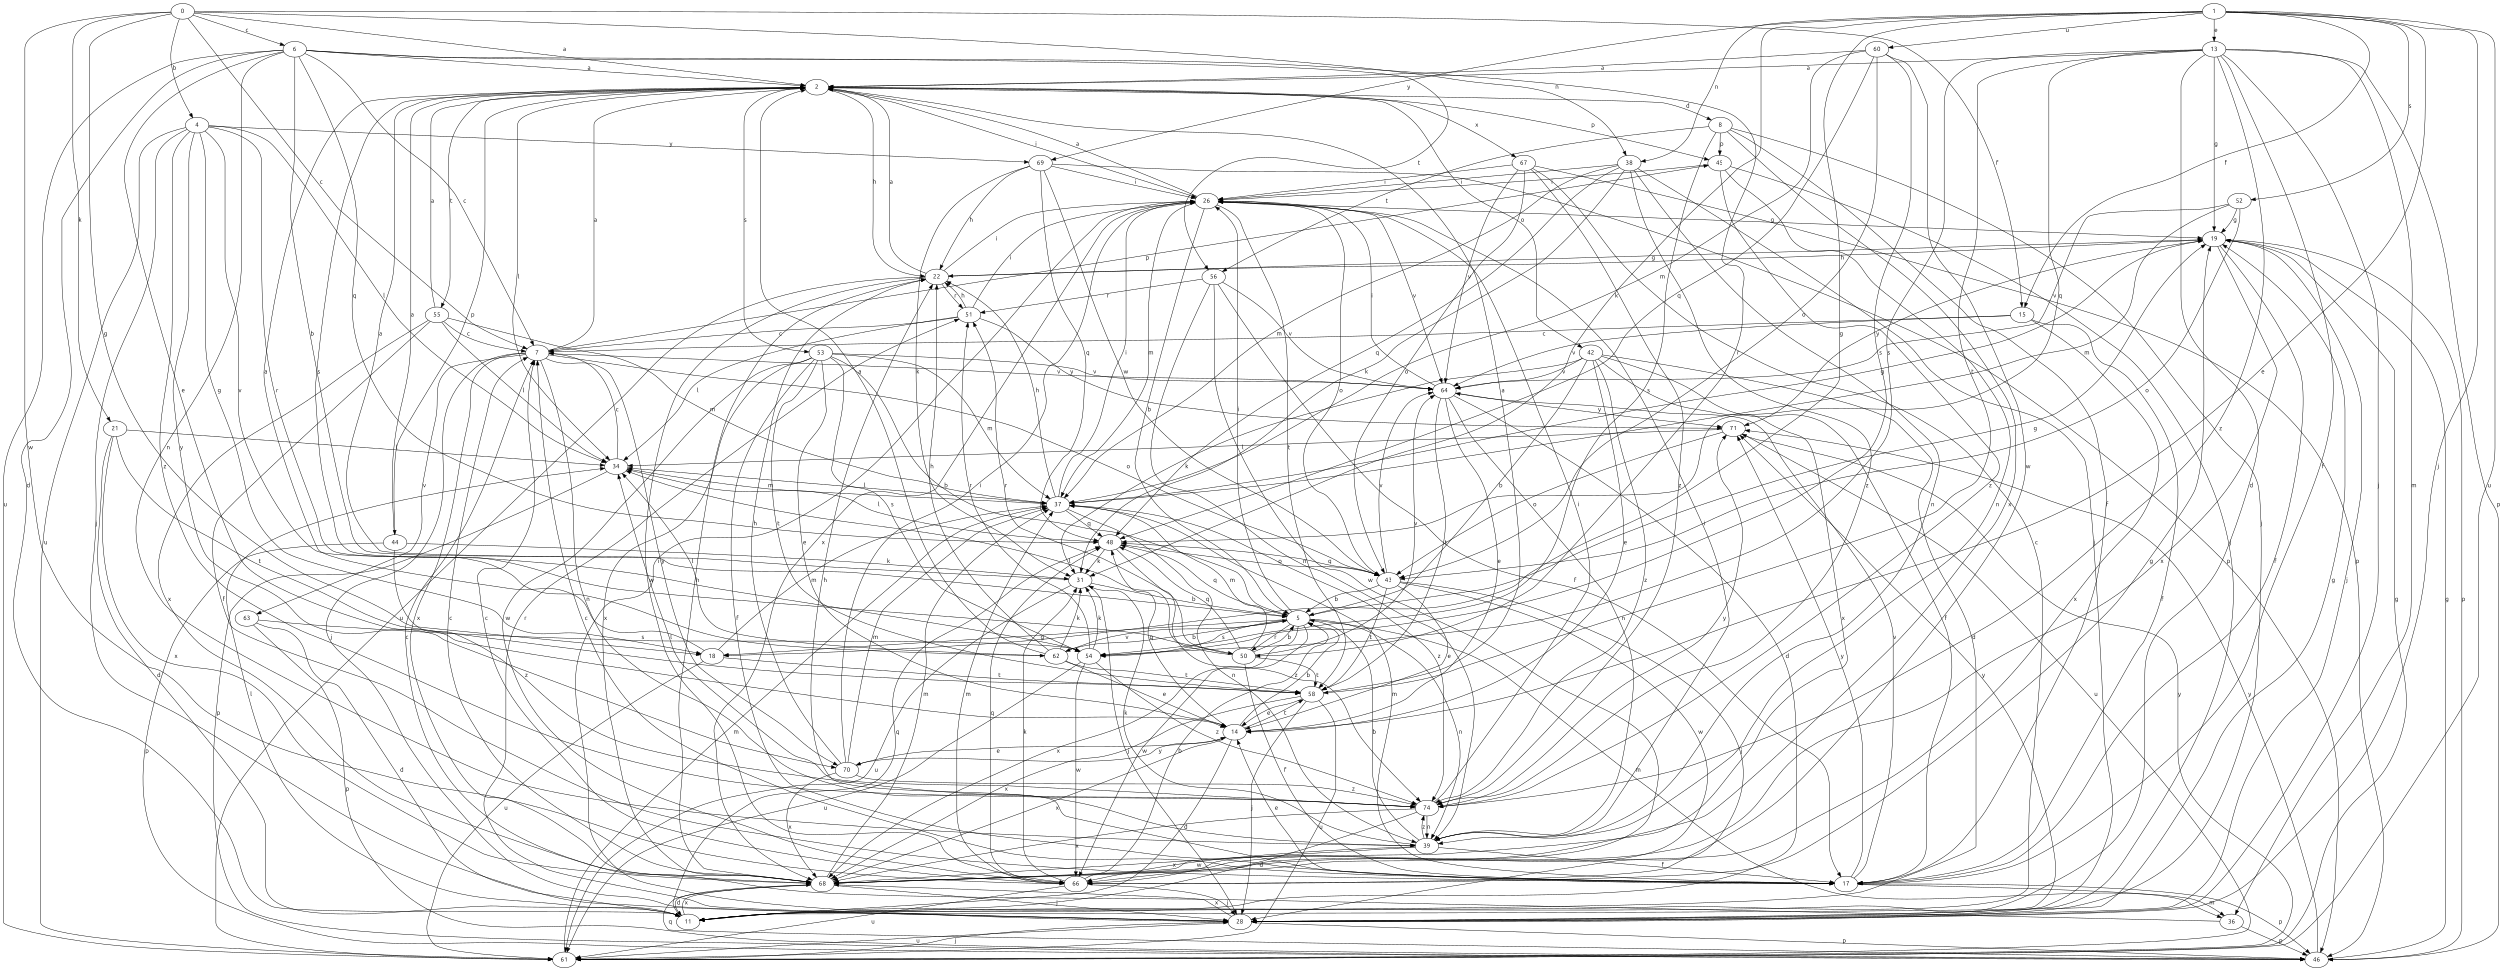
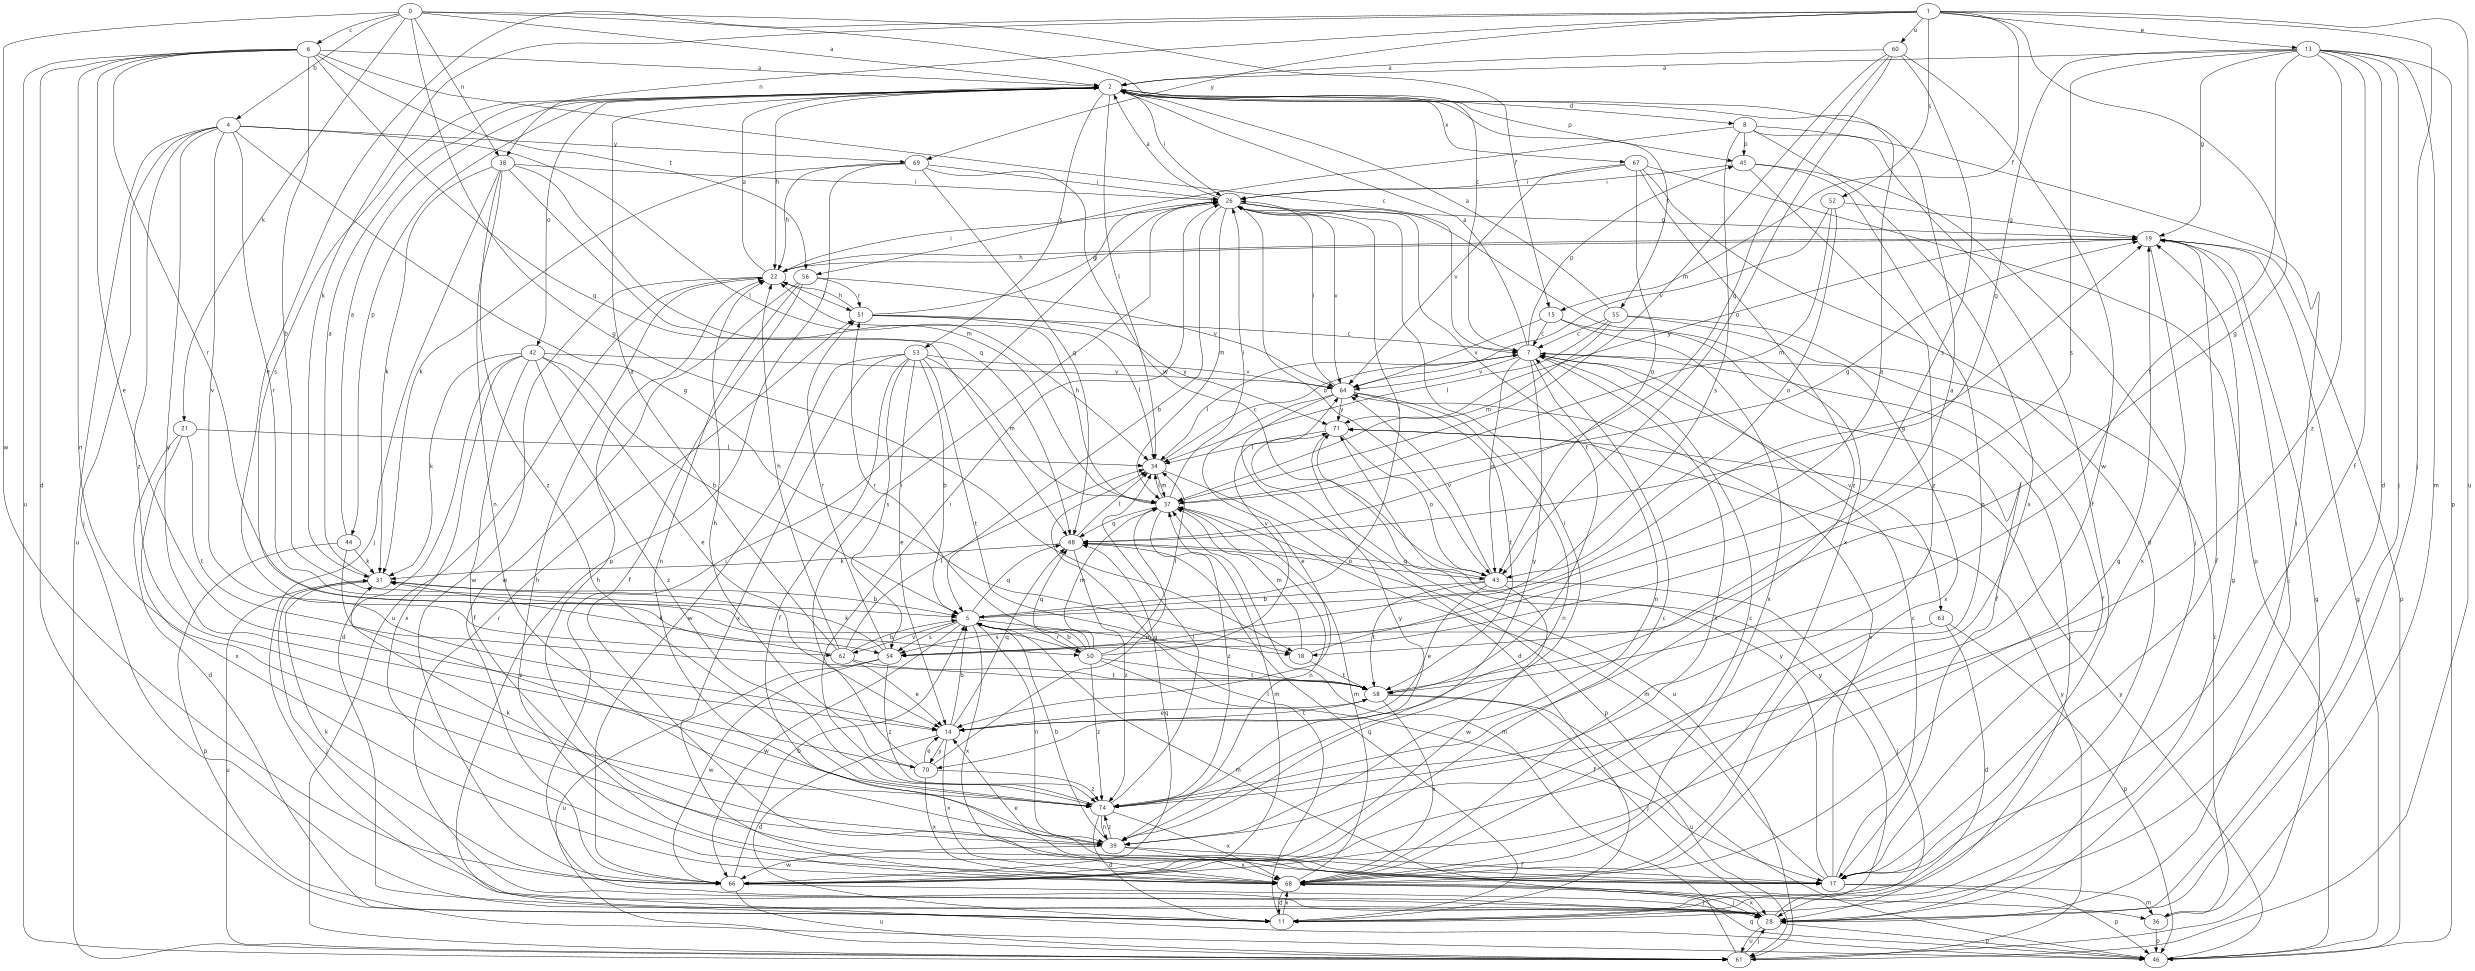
none -> (1324, 363)
(2036, 543) -> (2149, 543)
none -> (1096, 730)
(498, 806) -> none
